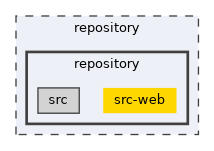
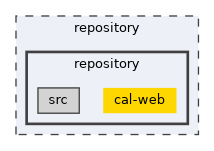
(140, 101) -> (140, 101)
